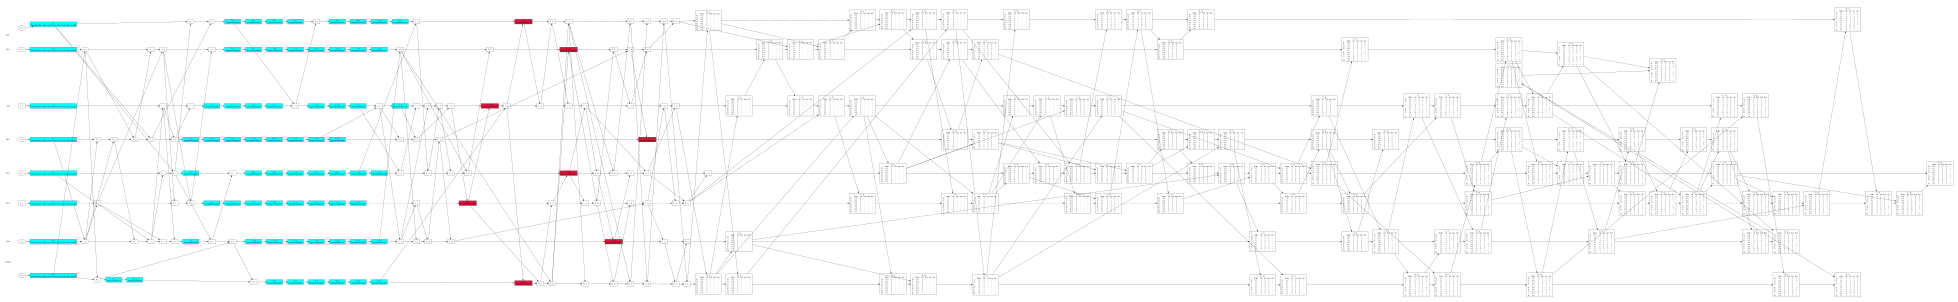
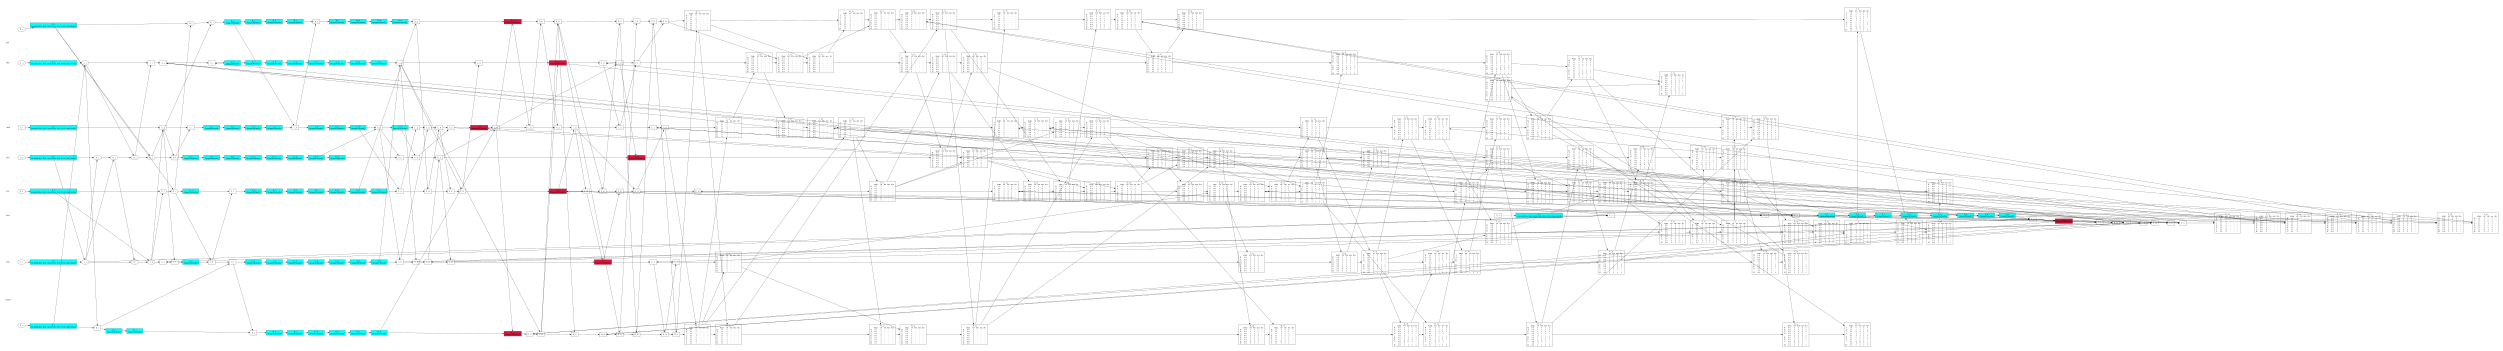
(1416, 203) -> (1436, 247)
